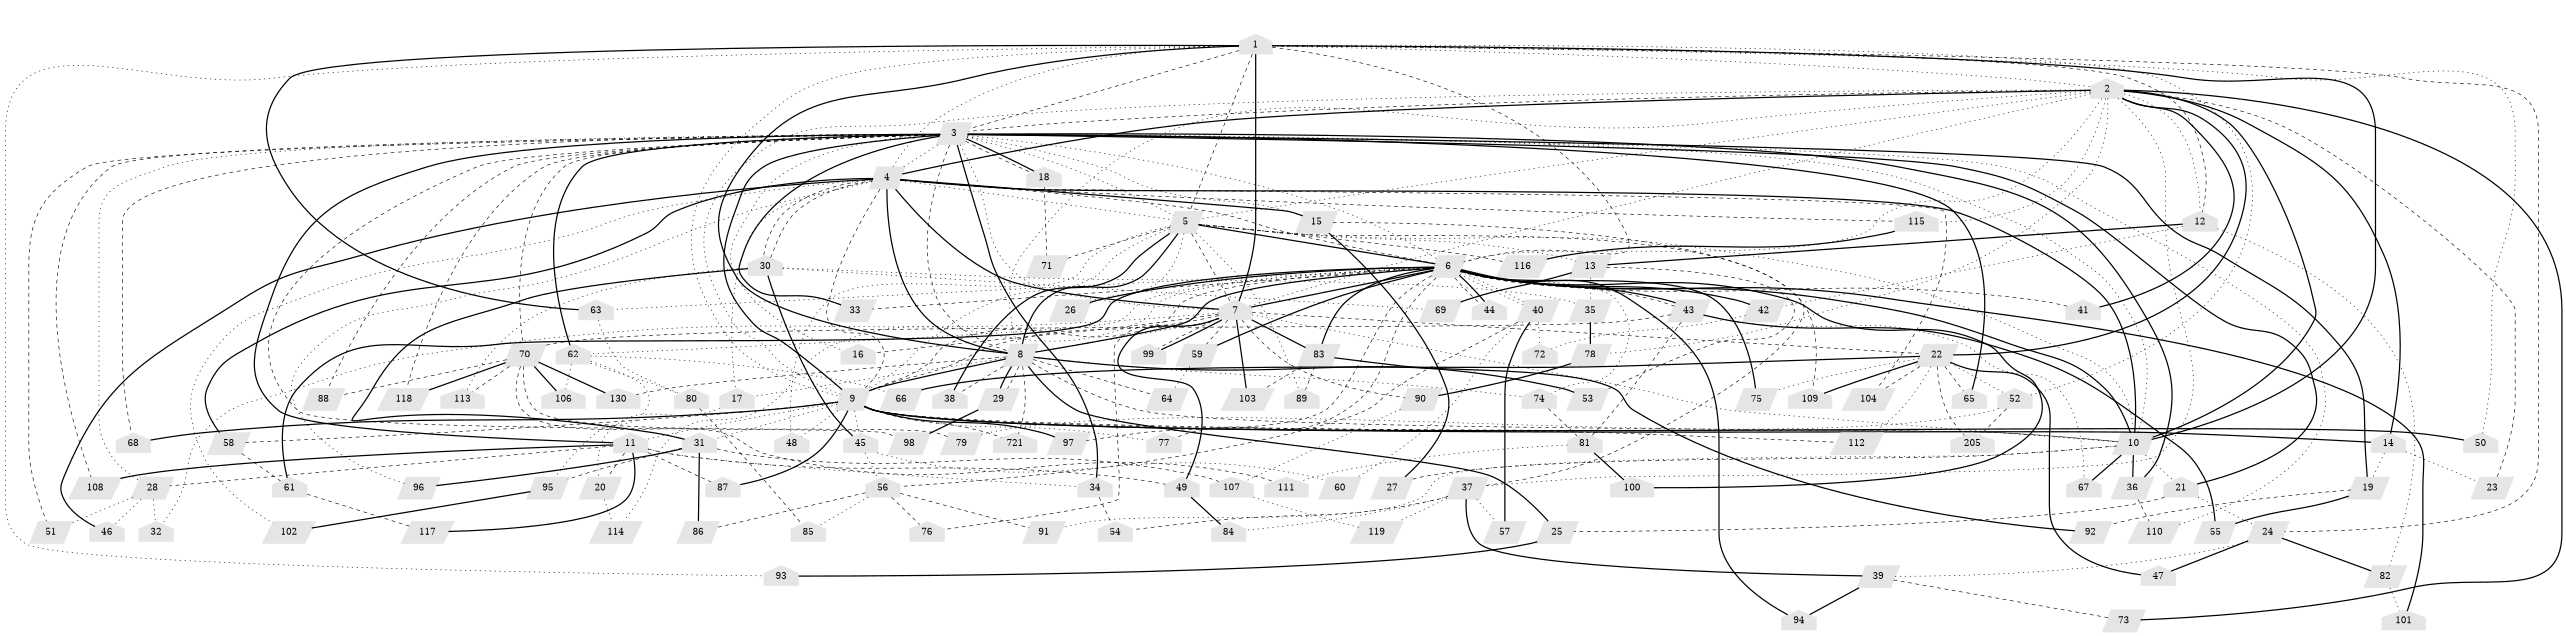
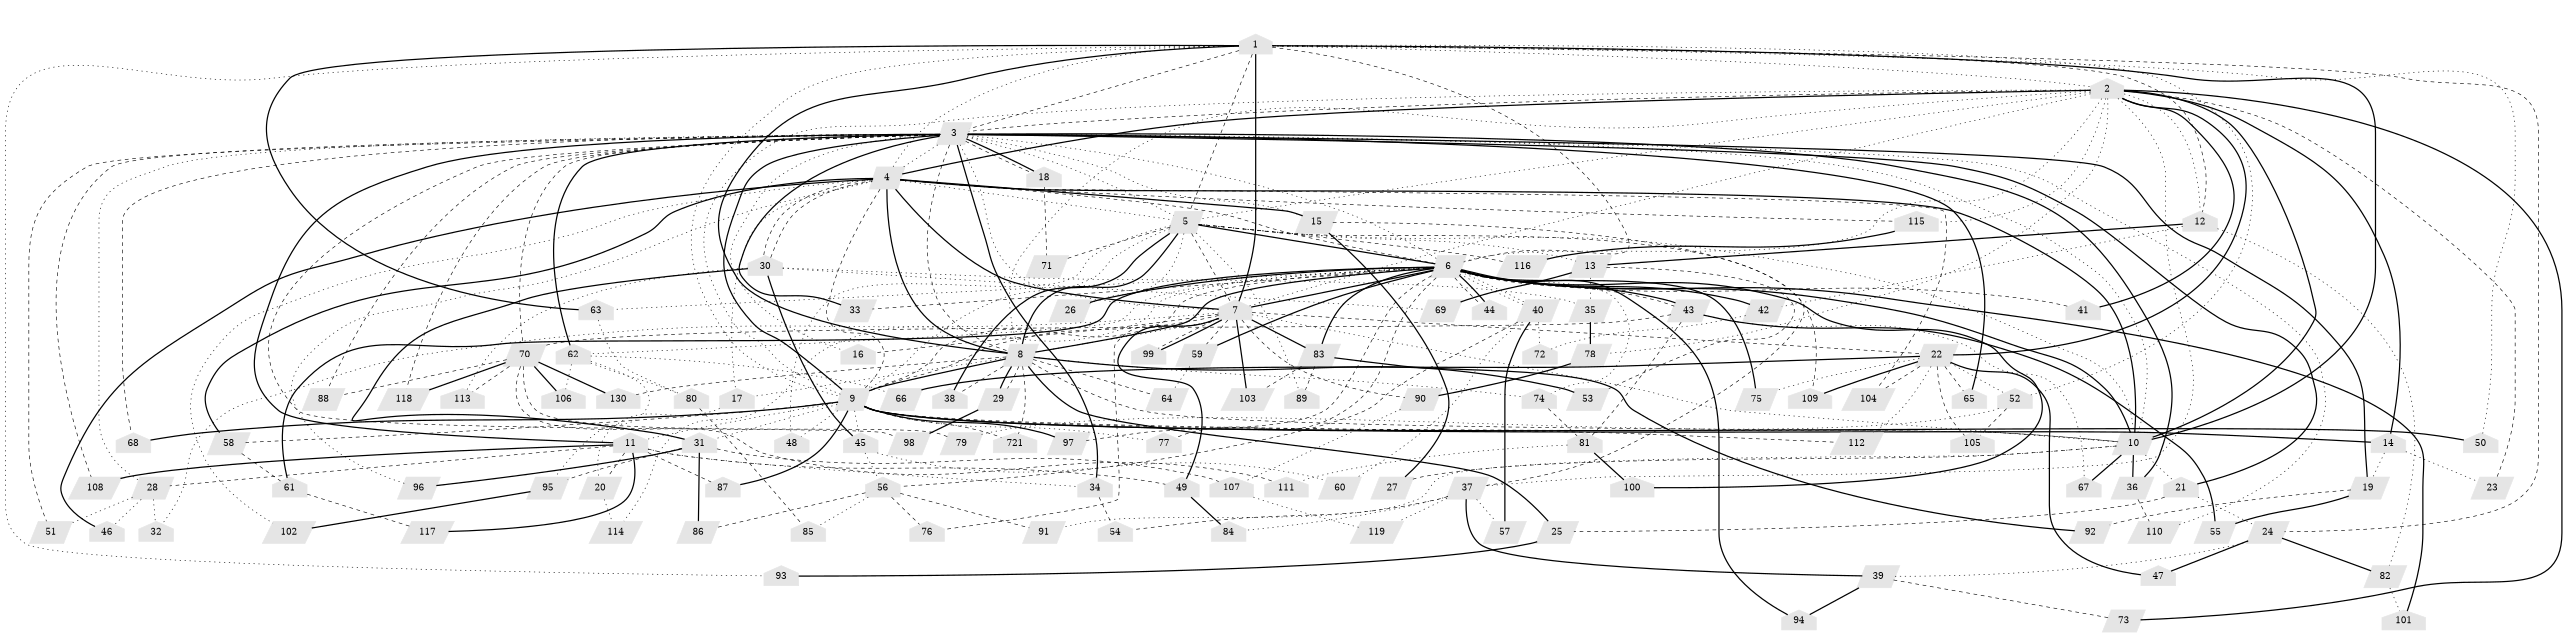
(1972, 444) -> (1972, 444)
